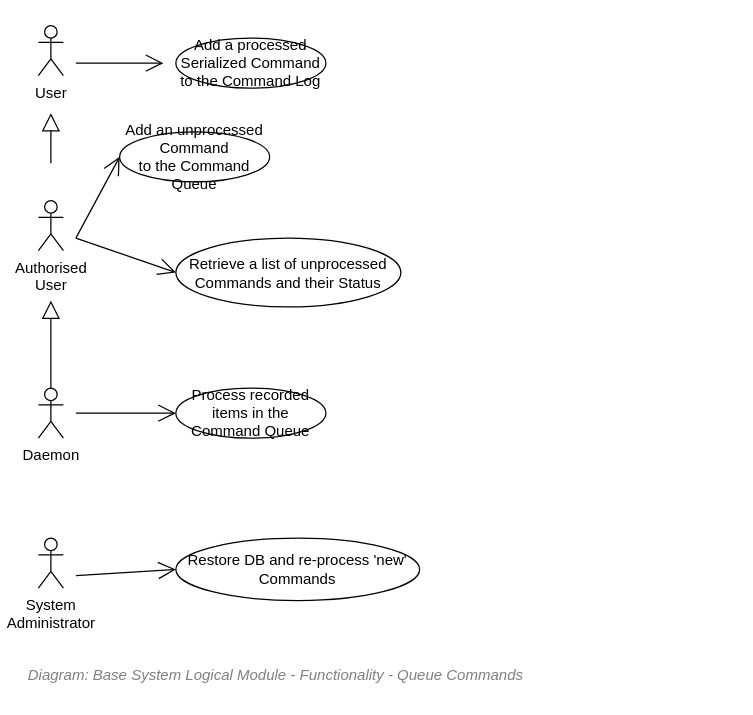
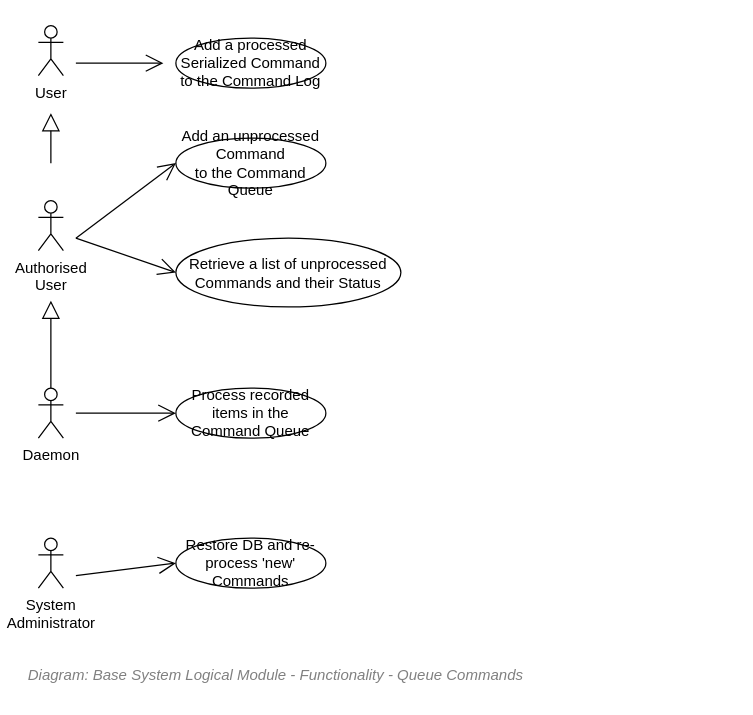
(194, 157) -> (251, 163)
(298, 569) -> (251, 563)
